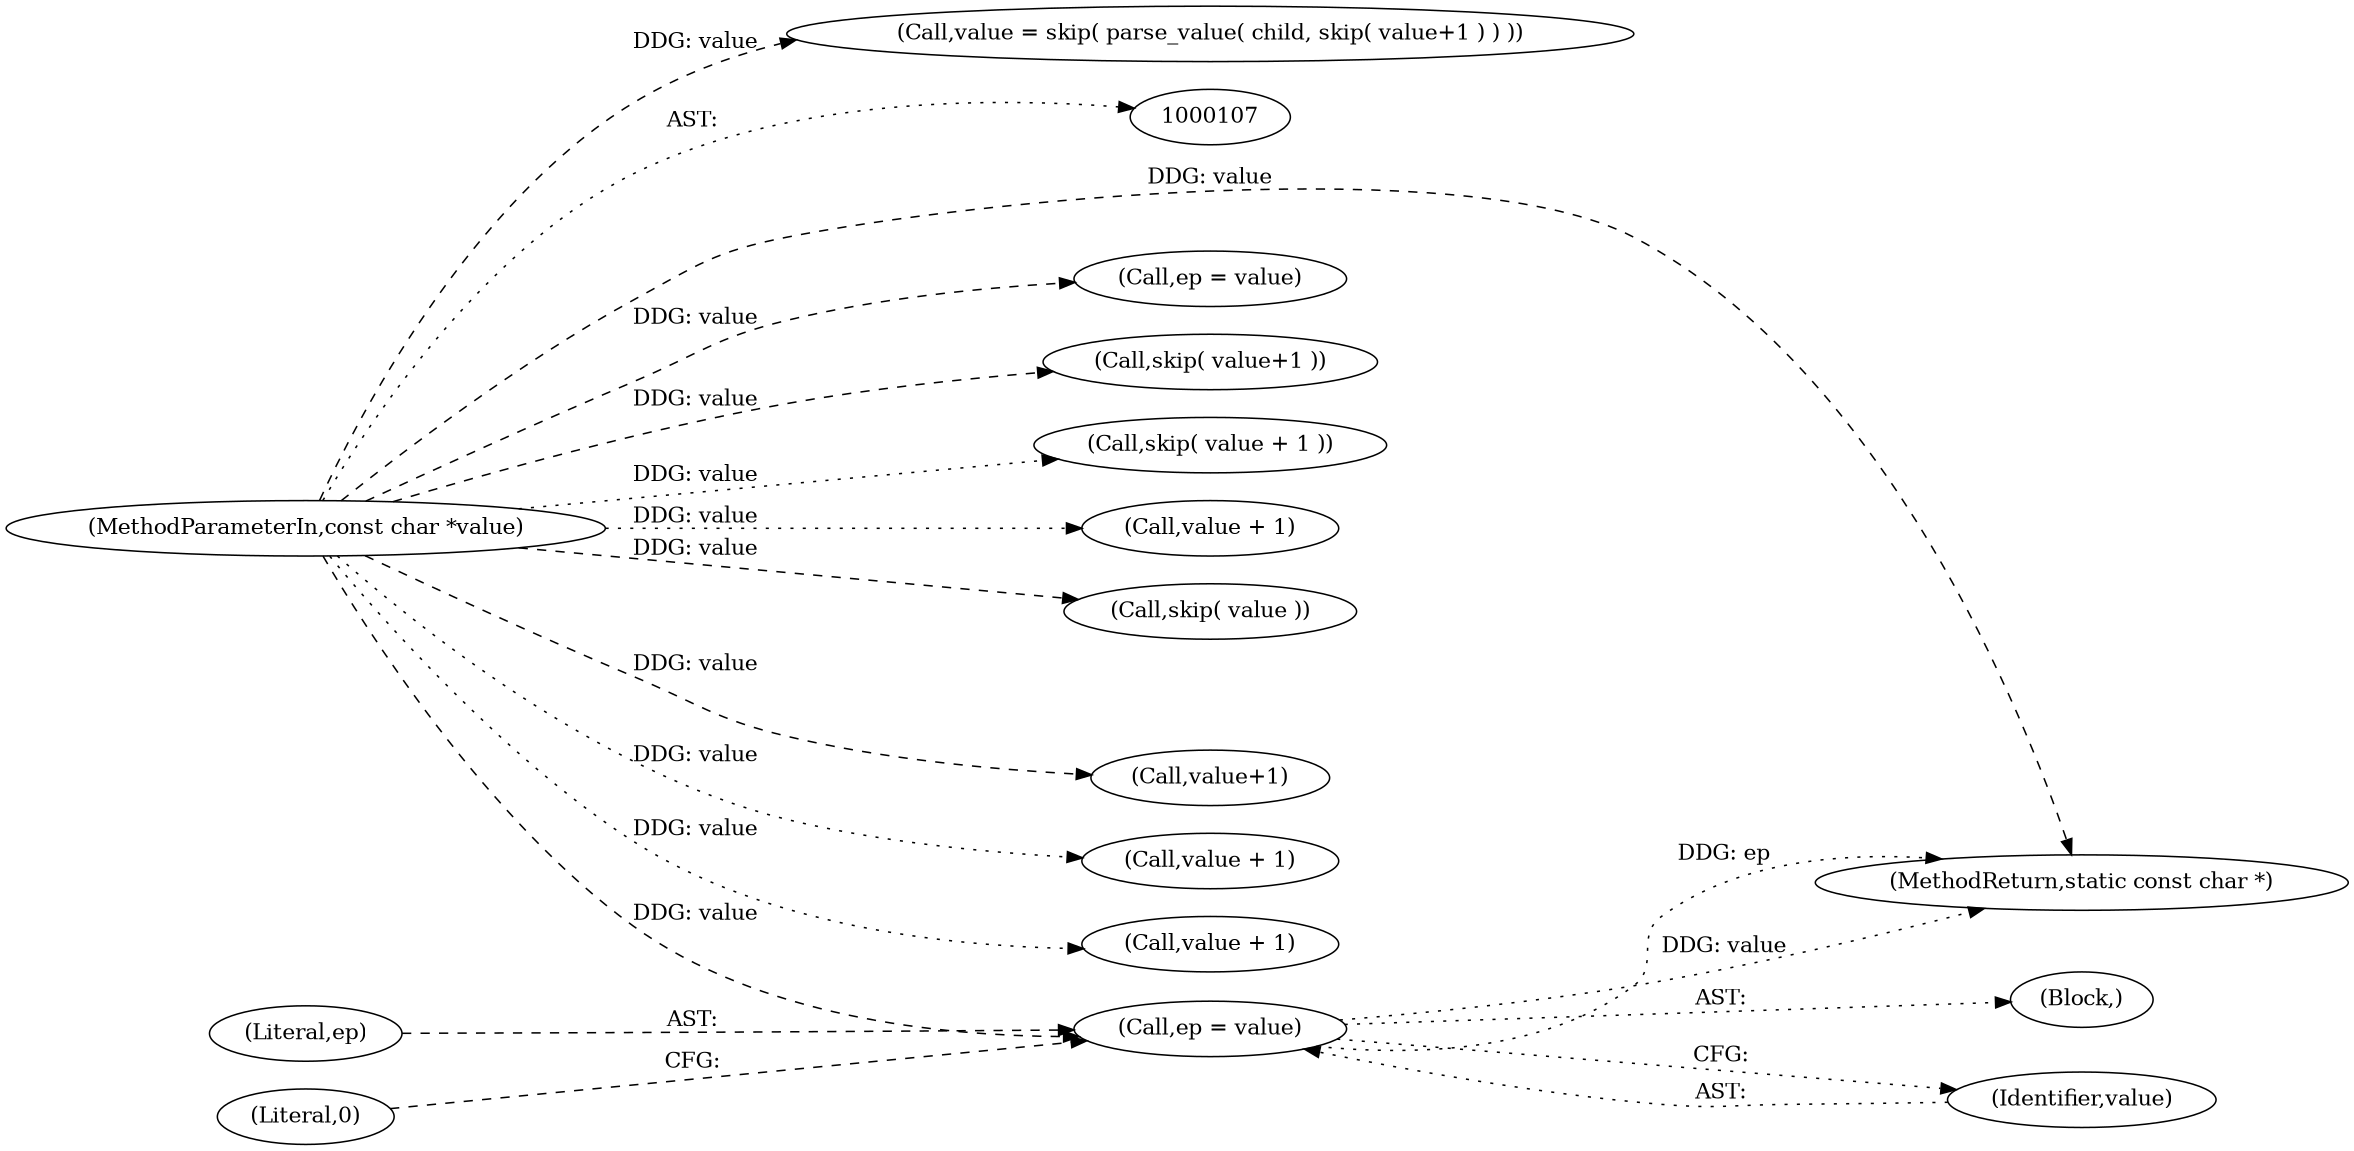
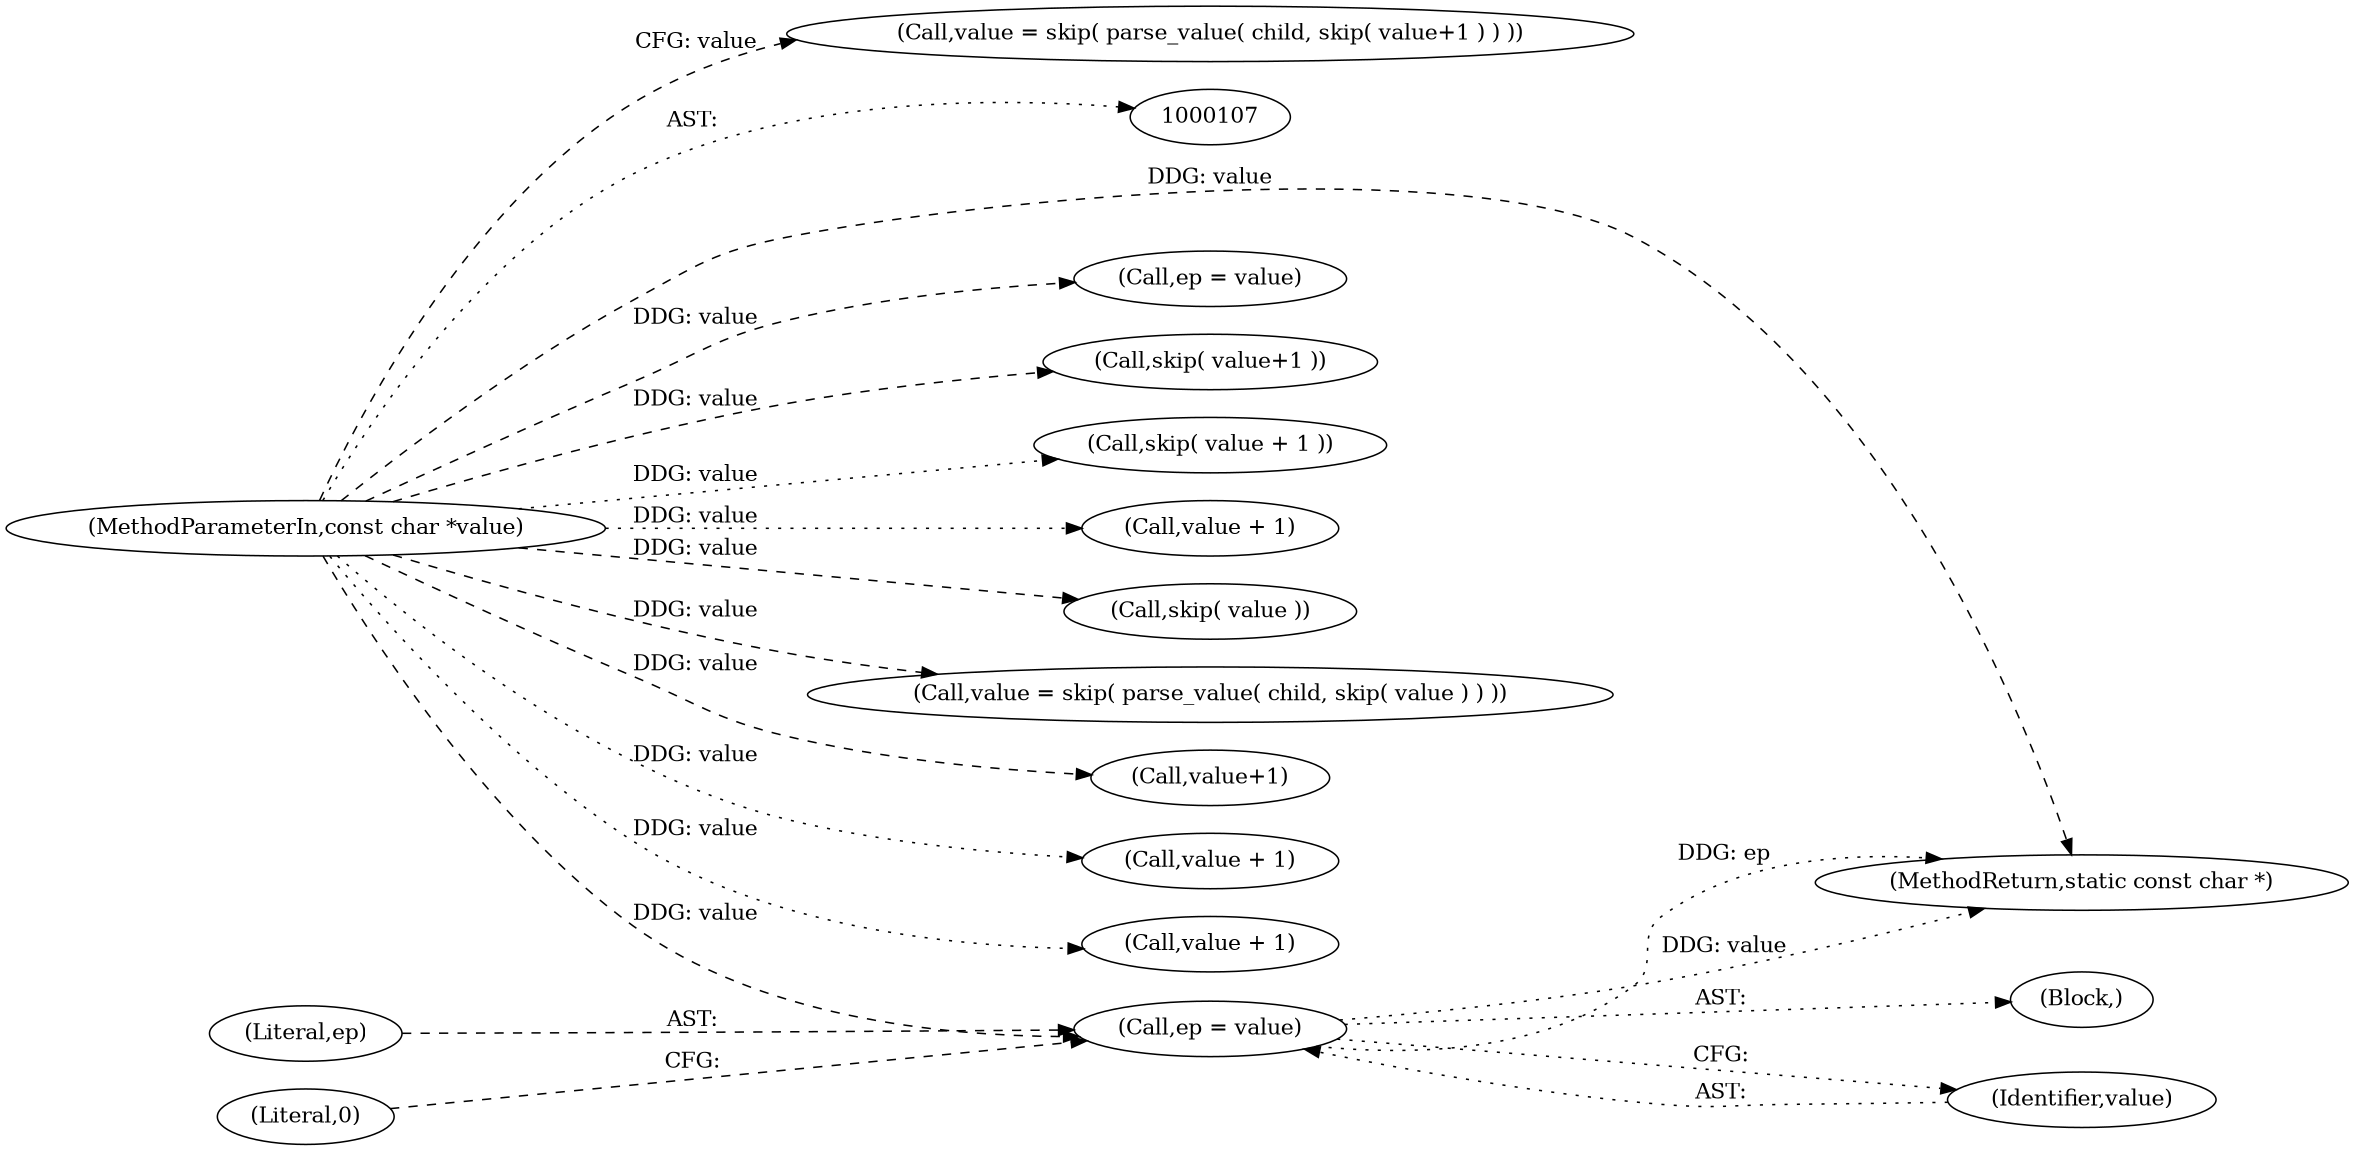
(696, 42) -> (696, 42)
none -> (1210, 695)
